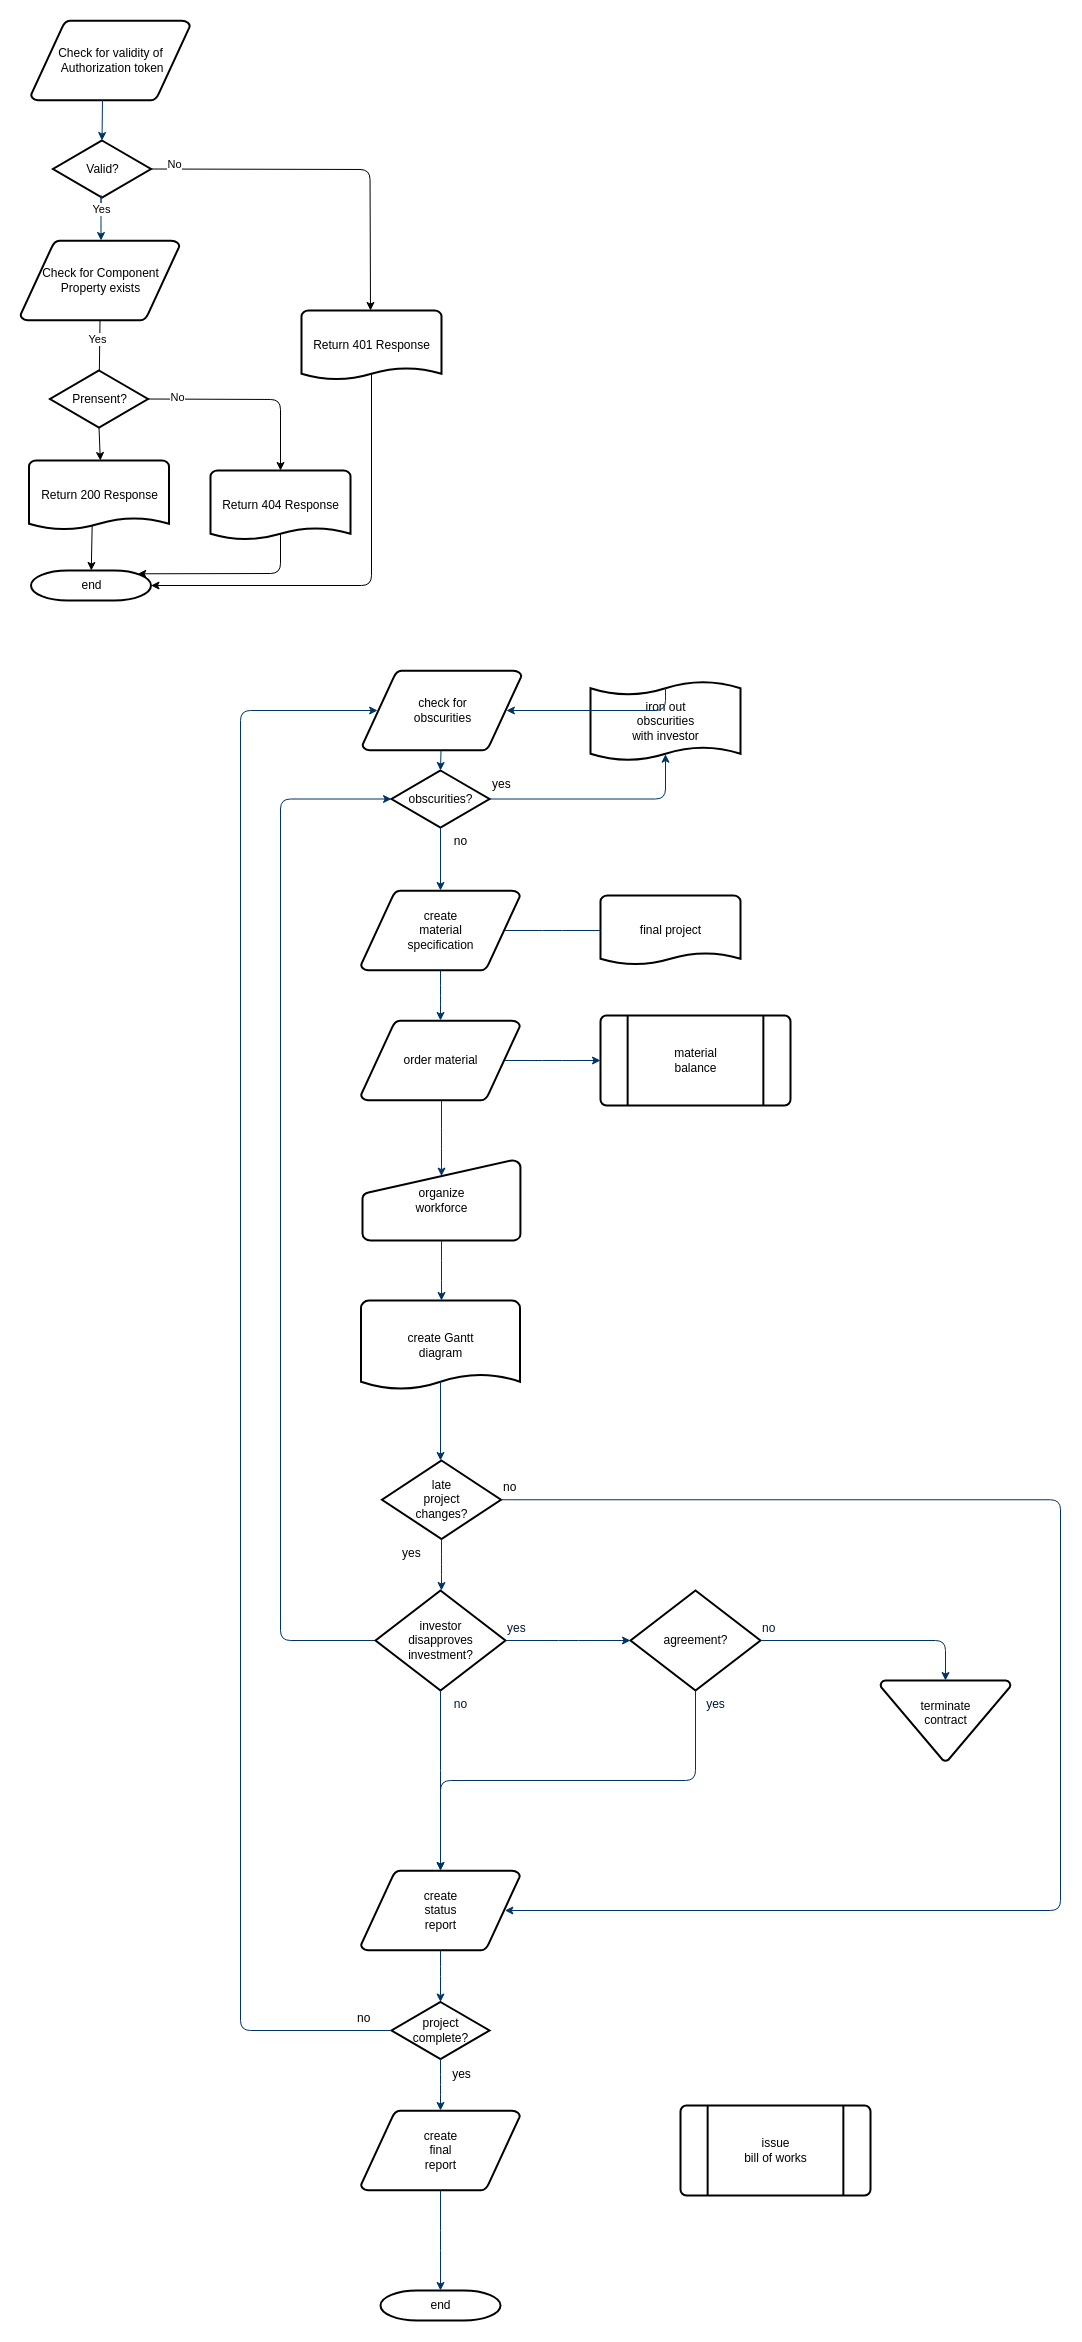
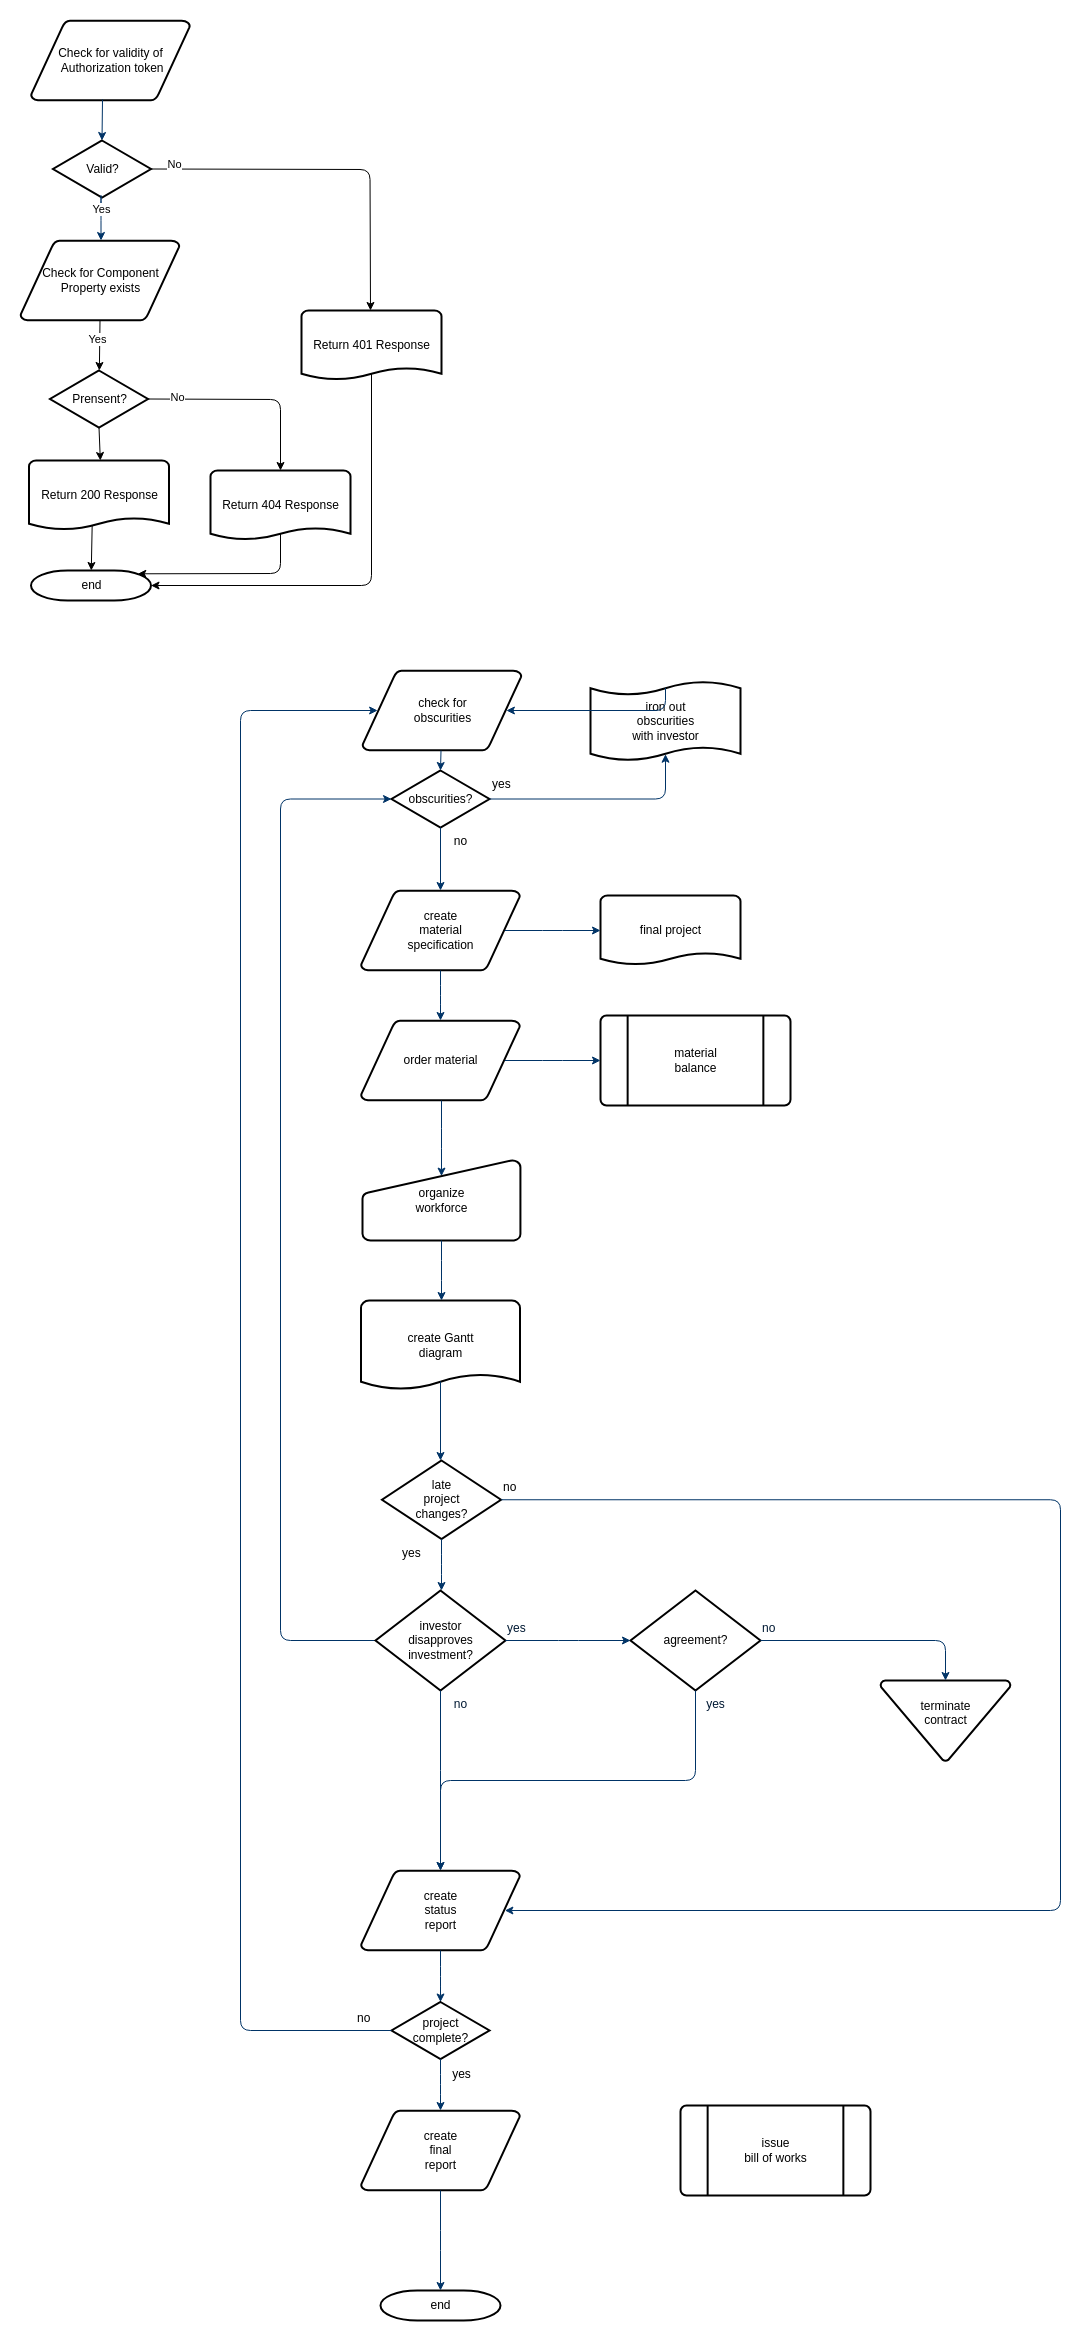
(99, 364) -> (99, 362)
(595, 931) -> (592, 931)
